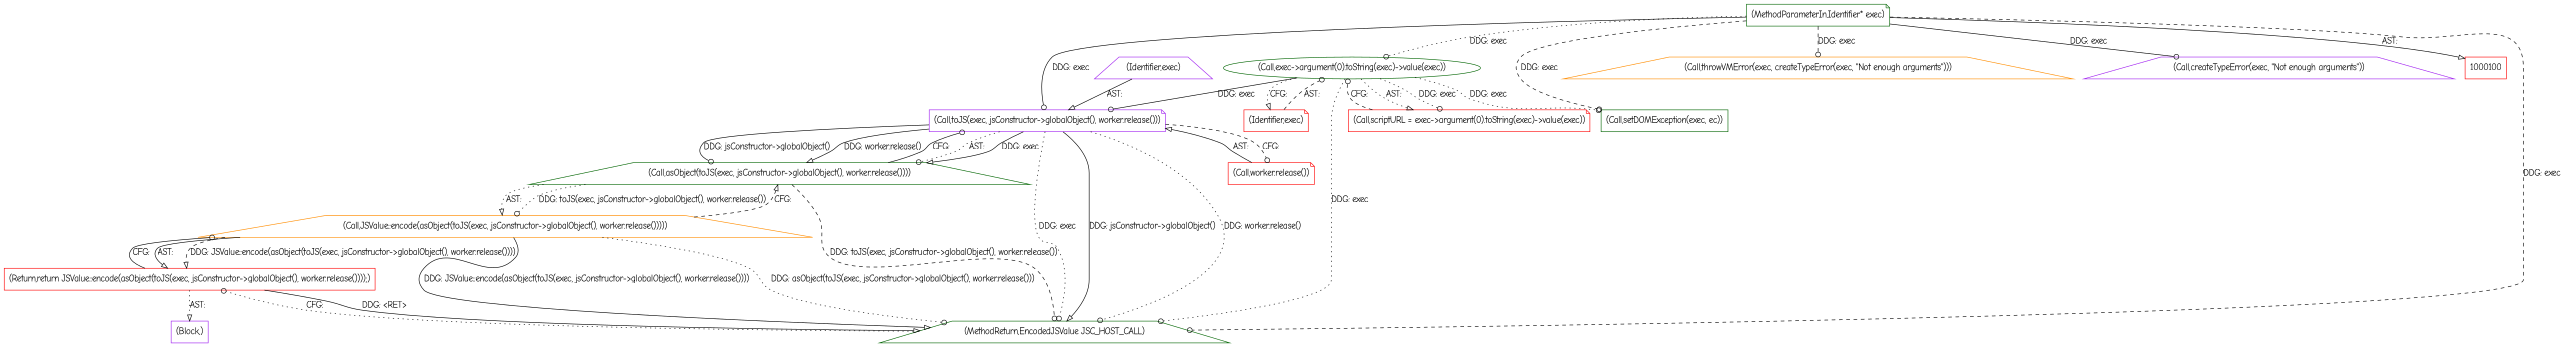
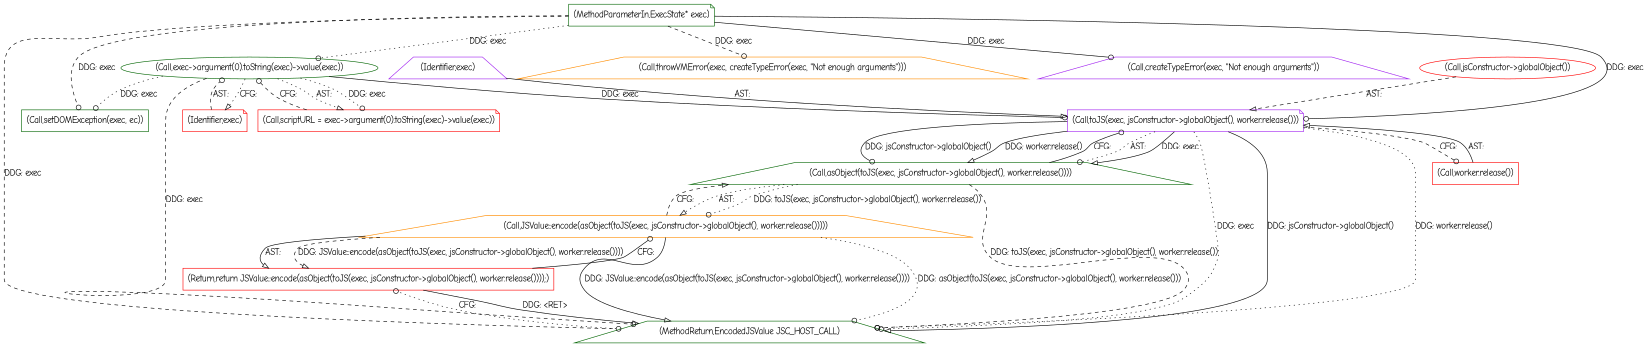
(1818, 15) -> (642, 15)
none -> (1508, 68)
(2486, 68) -> none
(1271, 174) -> (1475, 174)
(1331, 266) -> (186, 295)
(190, 332) -> none
